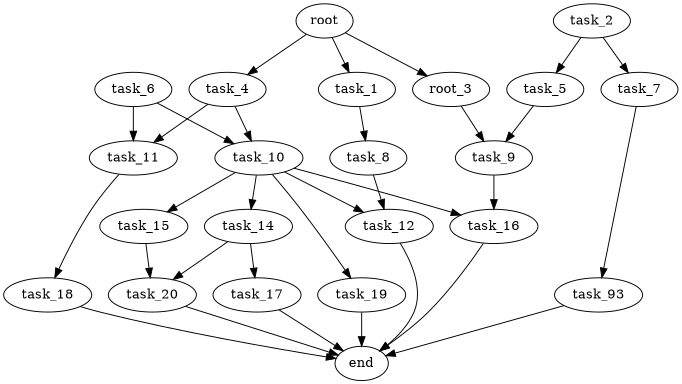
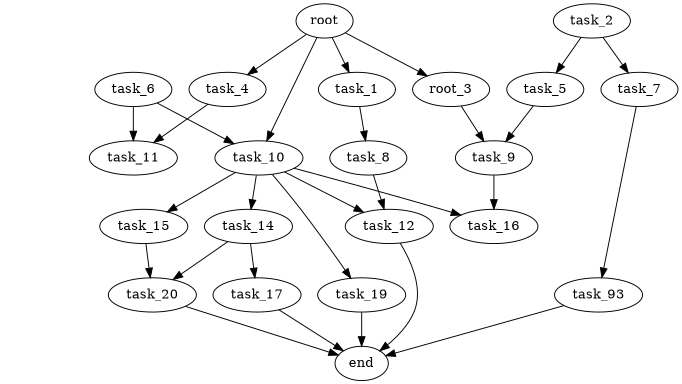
(241, 119) -> (294, 85)
(48, 295) -> none
(441, 299) -> none
